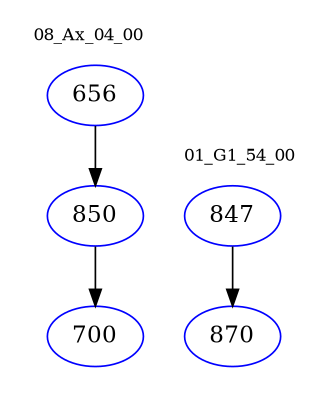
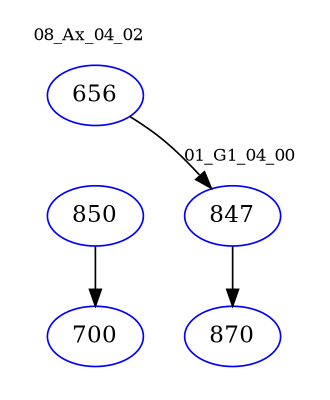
(89, 36) -> (89, 36)
(95, 147) -> (182, 157)
(240, 156) -> (240, 156)
